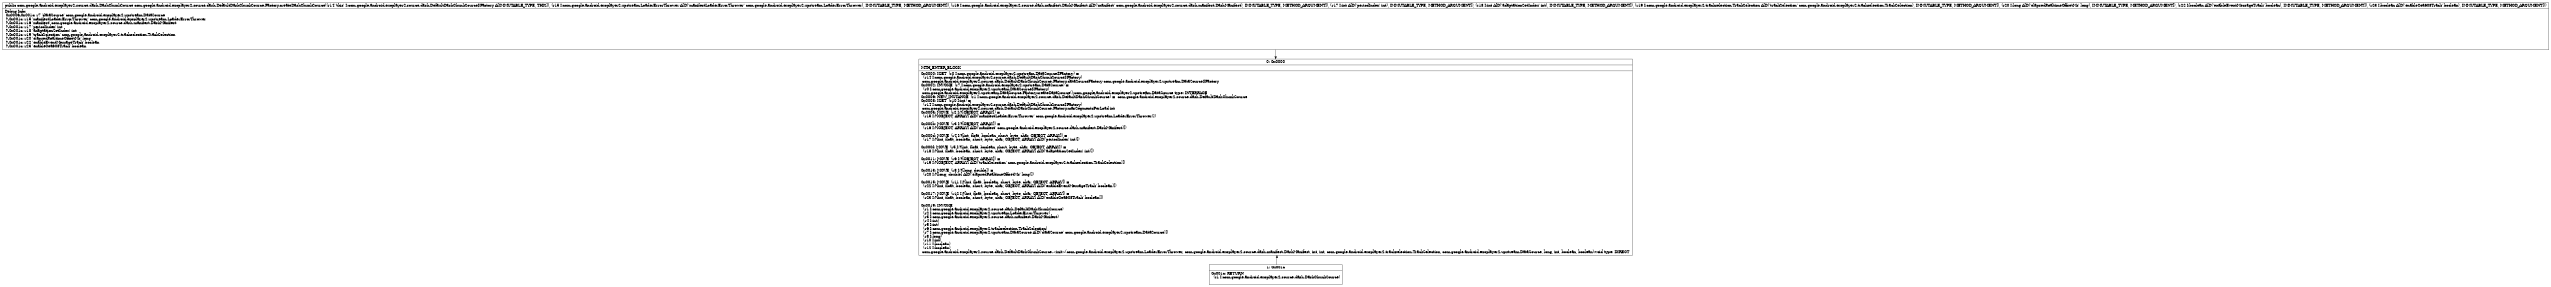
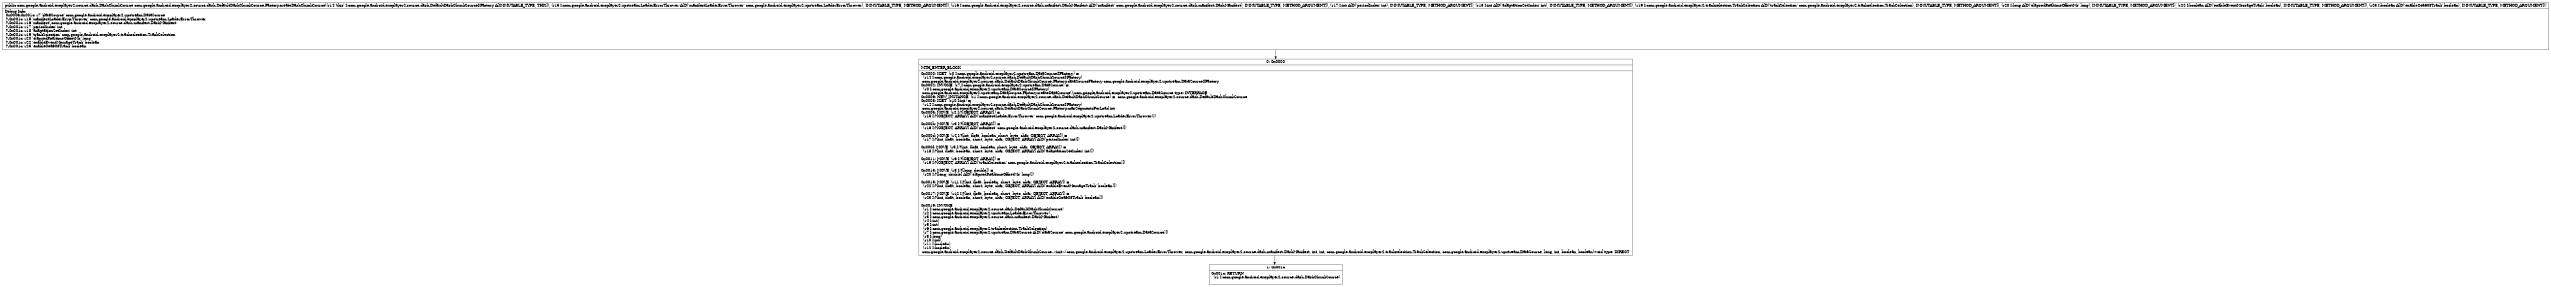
(1277, 261) -> (1274, 259)
